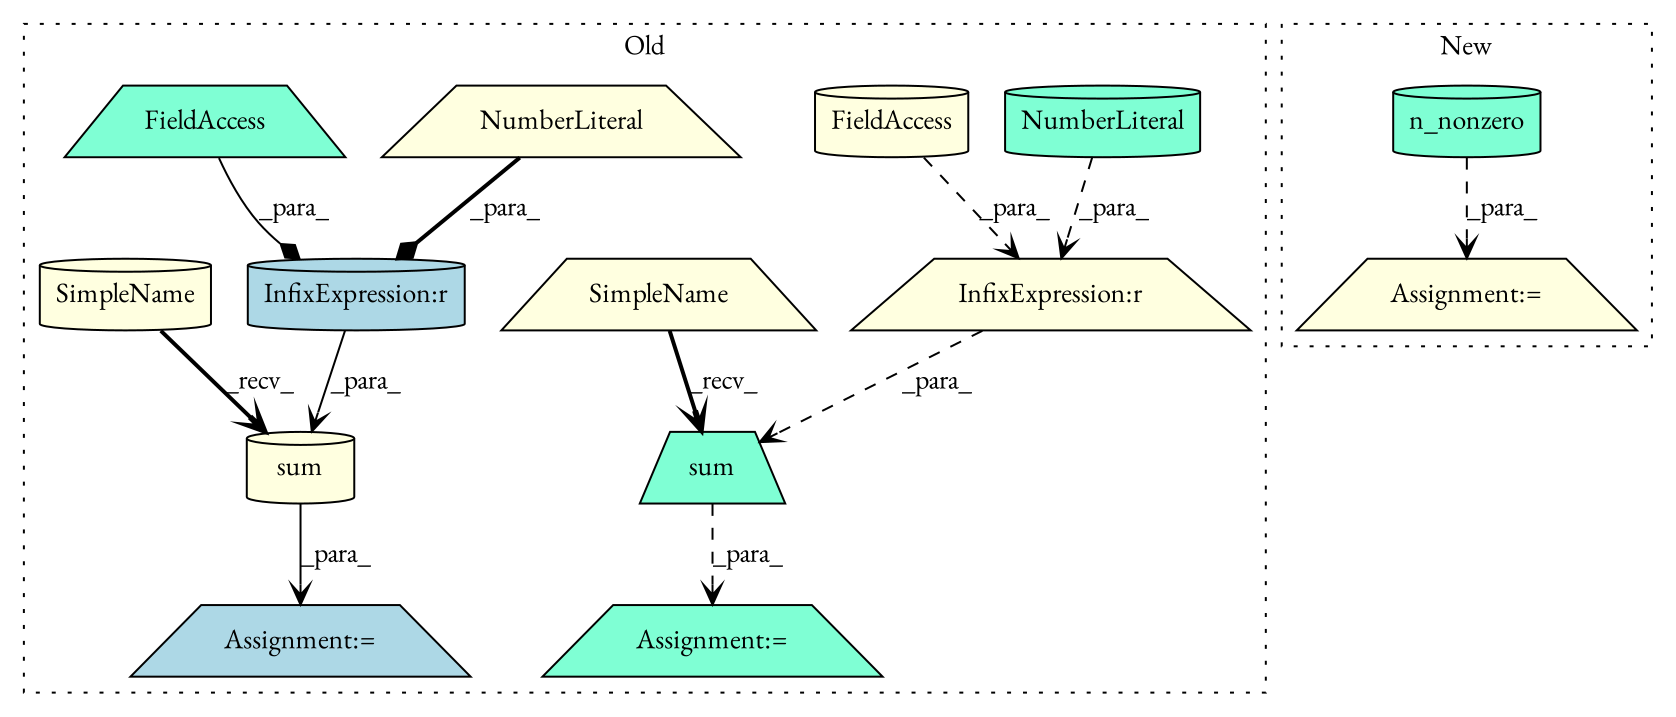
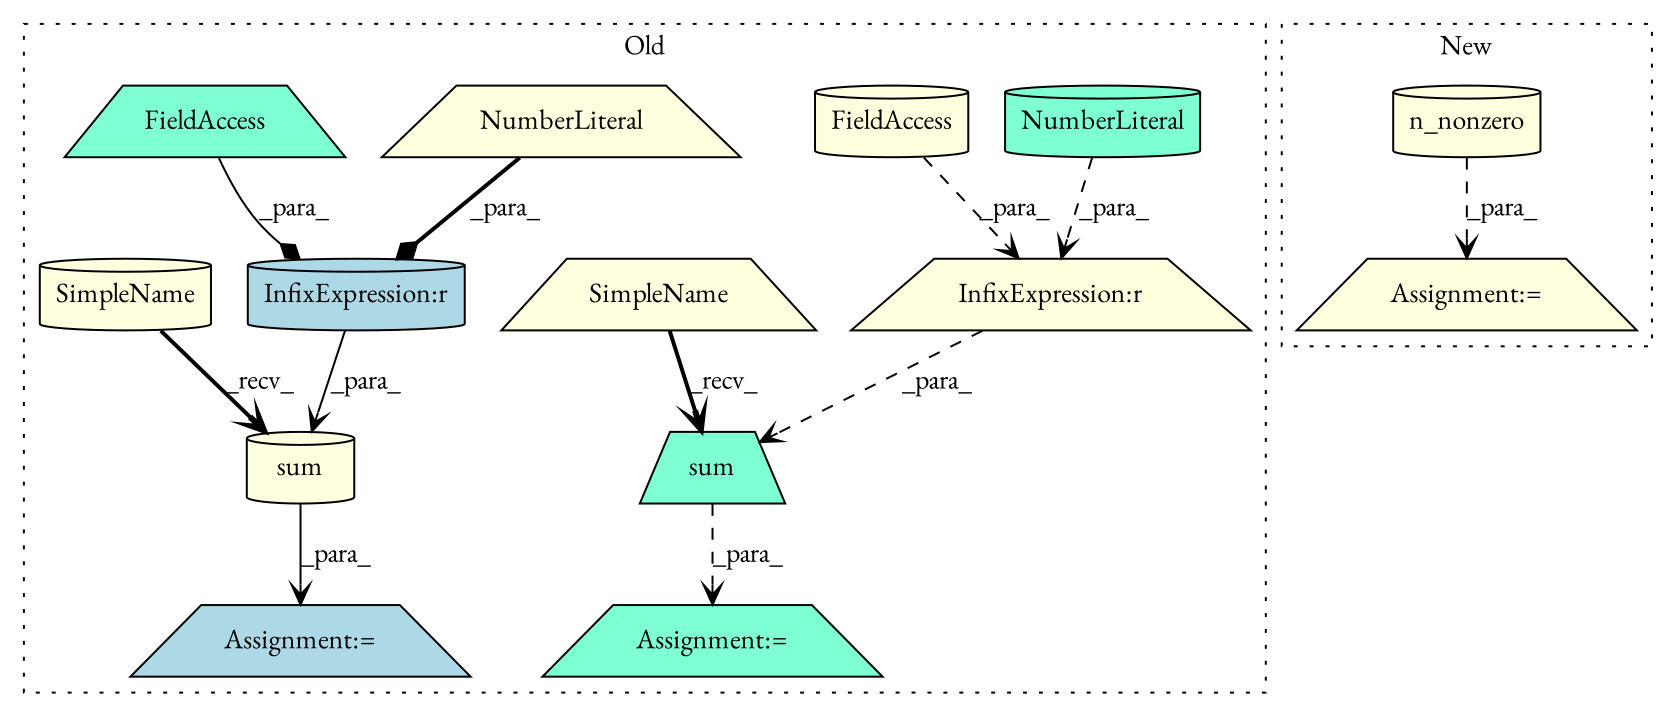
(1467, 121) -> (1467, 121)
